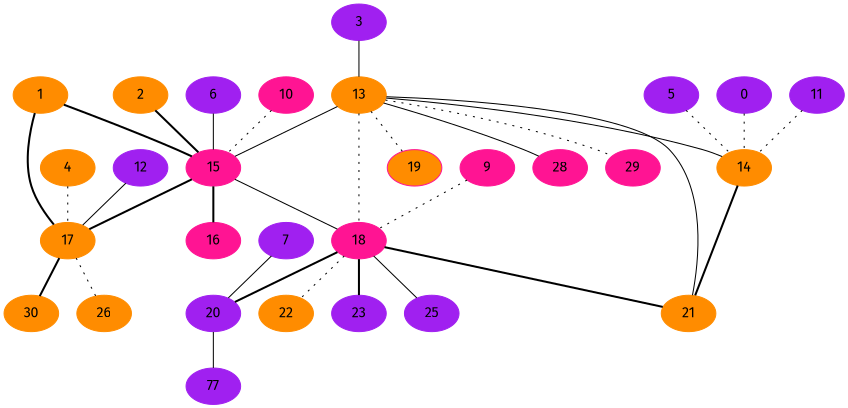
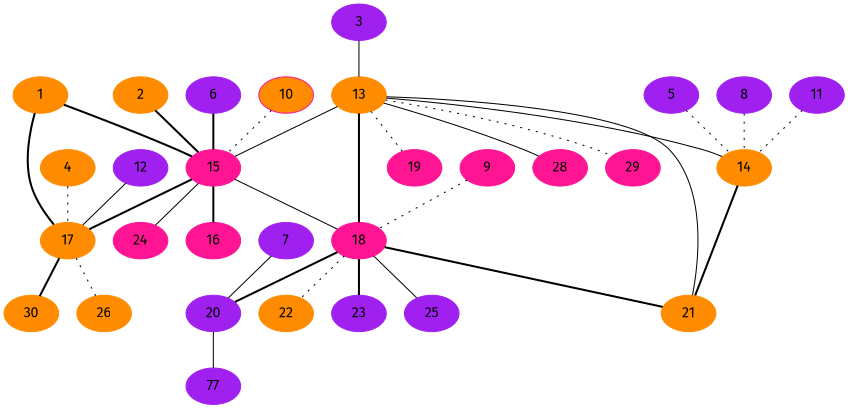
(286, 95) -> (286, 95)
(744, 95) -> (744, 95)
(213, 132) -> (213, 132)
(359, 168) -> (359, 168)
(415, 168) -> (415, 168)
none -> (141, 241)
